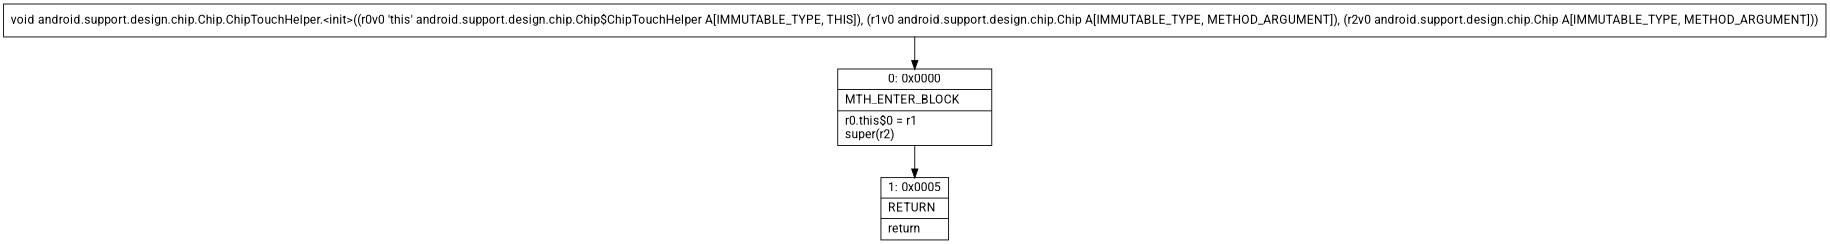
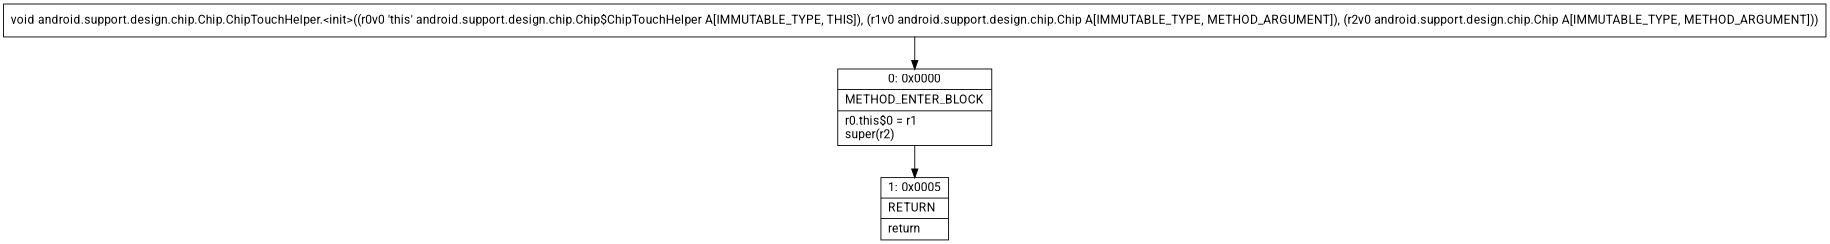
(903, 100) -> (915, 100)
